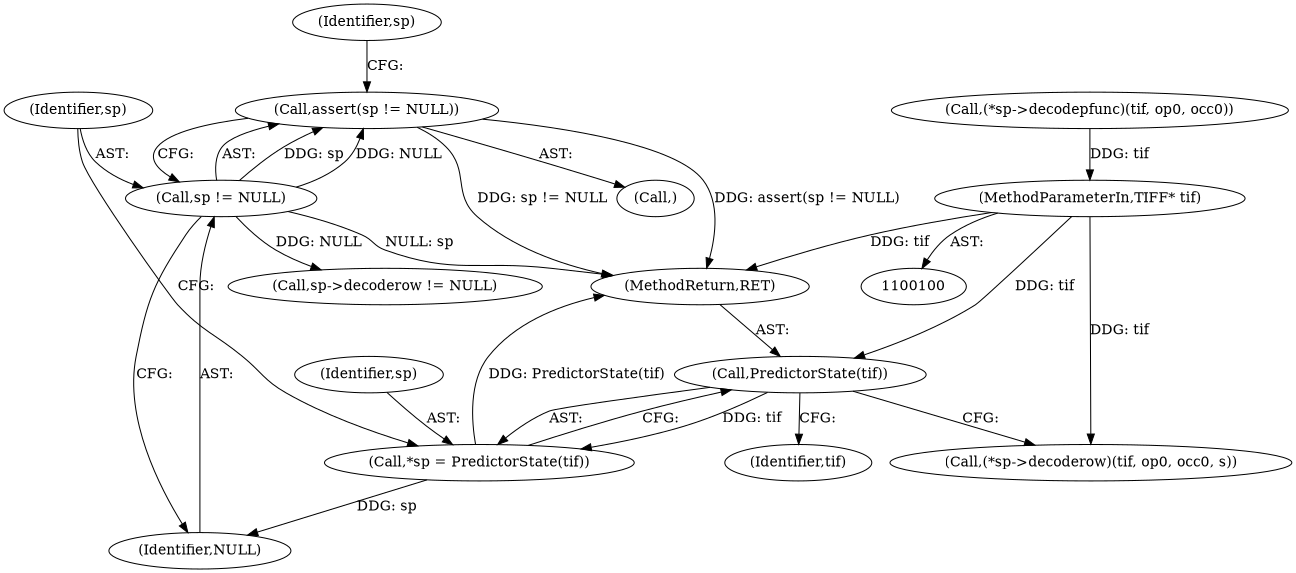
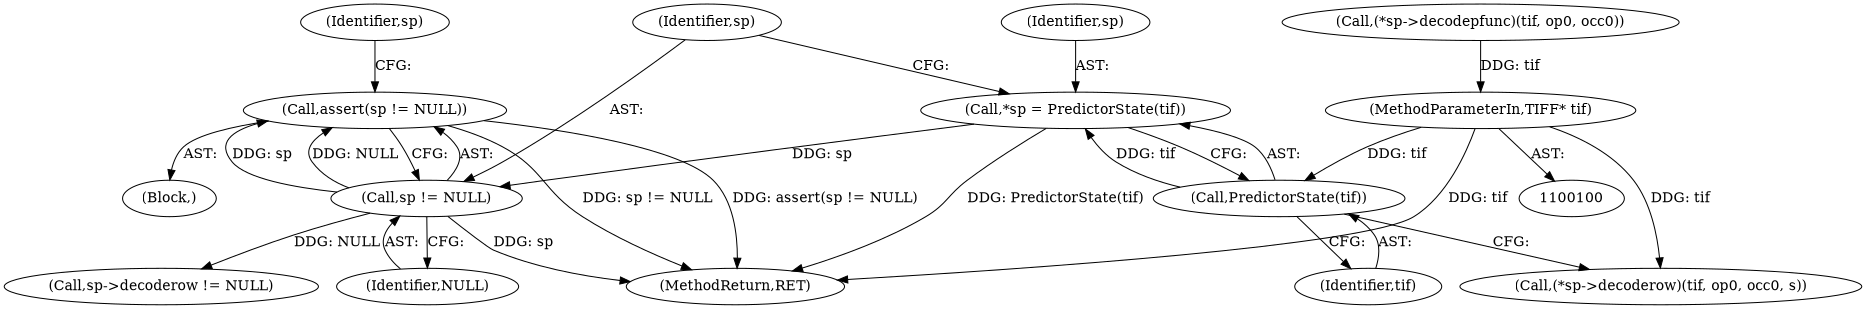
(656, 198) -> (169, 198)
(420, 242) -> (524, 242)
(746, 327) -> (1377, 240)
(342, 506) -> (742, 154)
